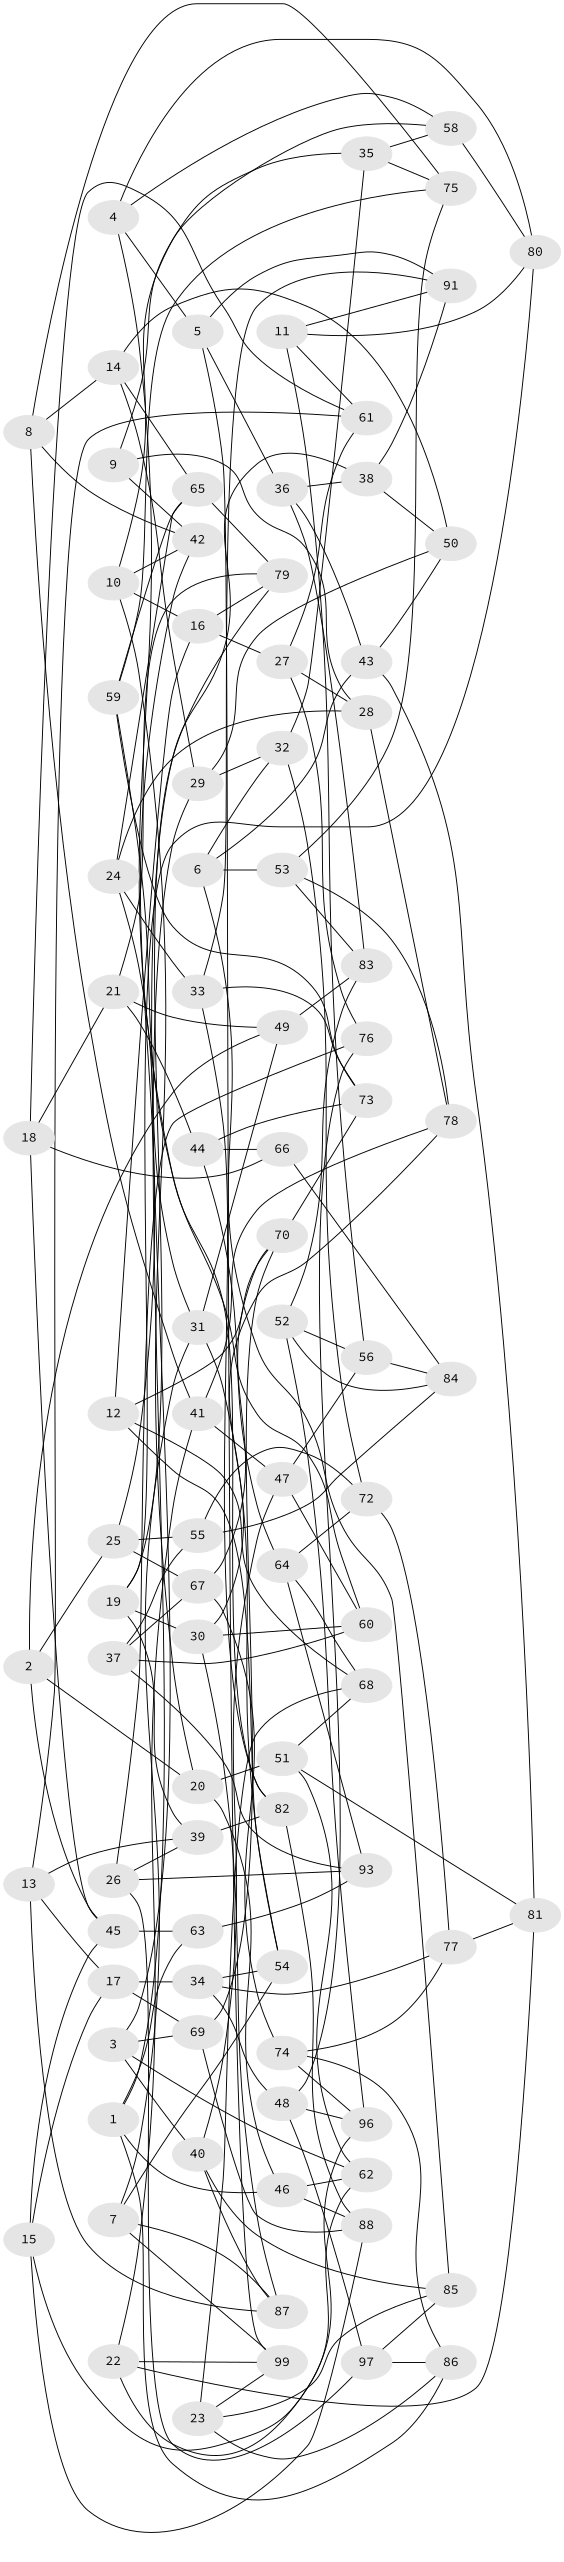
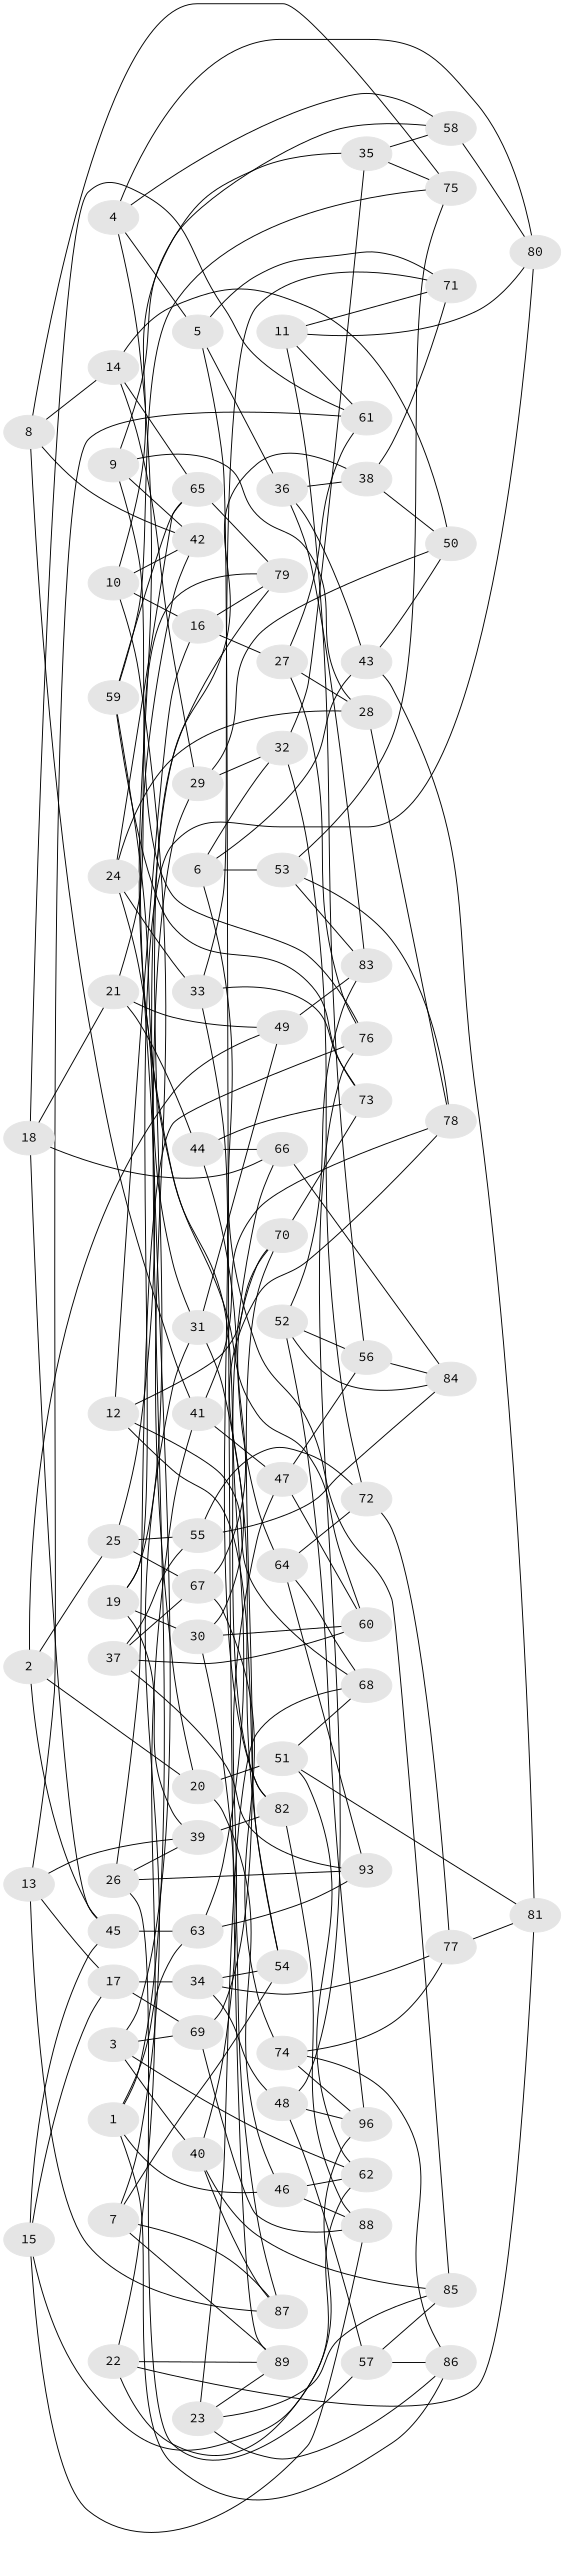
(451, 286) -> (451, 286)
none -> (150, 822)
none -> (238, 1540)
(282, 2362) -> (282, 2362)
(367, 2362) -> (367, 2362)
